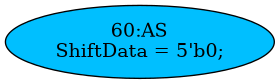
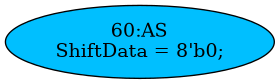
(140, 42) -> (140, 42)
